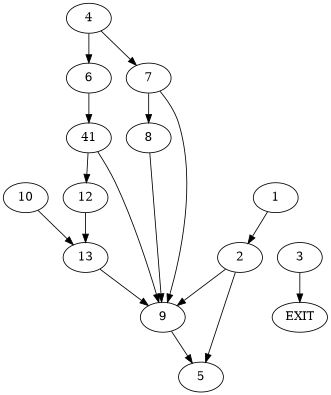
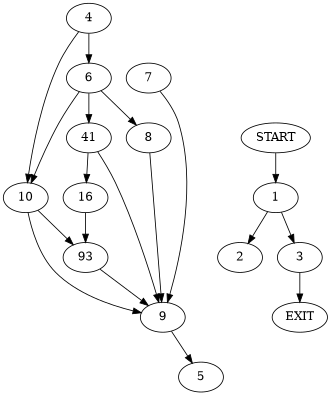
(116, 45) -> (45, 100)
(149, 104) -> (116, 105)
none -> (54, 132)
none -> (276, 138)
(86, 198) -> (86, 198)
none -> (286, 224)
(86, 257) -> (86, 257)
(205, 285) -> (63, 279)
(222, 313) -> none
